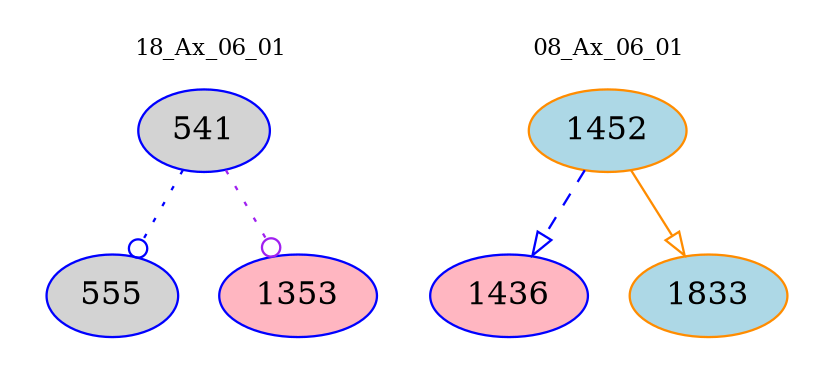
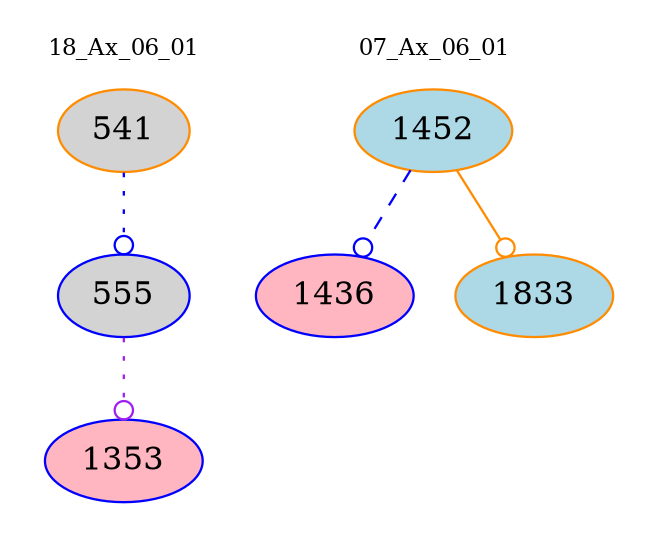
(609, 49) -> (435, 49)
(204, 131) -> (124, 131)
(565, 203) -> (389, 205)
(652, 203) -> (479, 205)
(246, 205) -> (124, 369)
